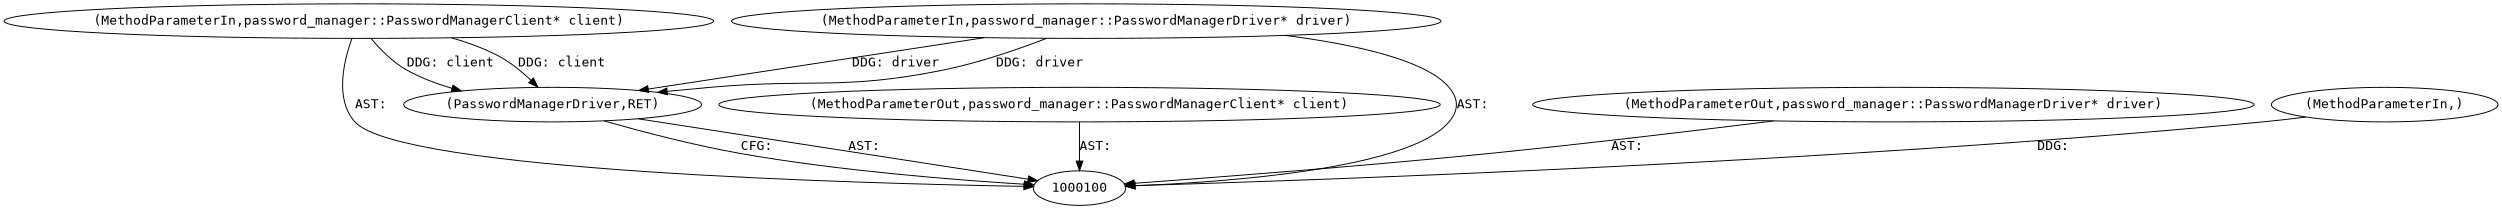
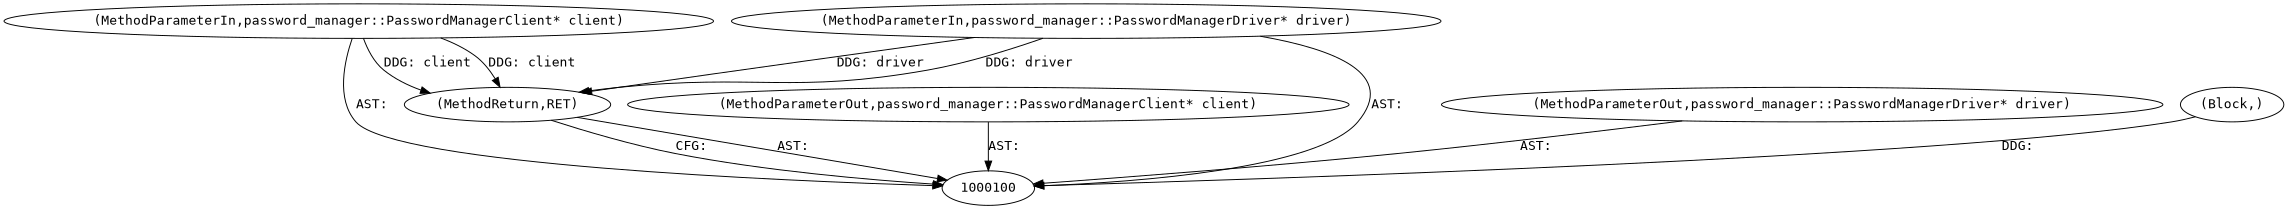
(553, 105) -> (508, 105)
(2385, 105) -> (2232, 105)
